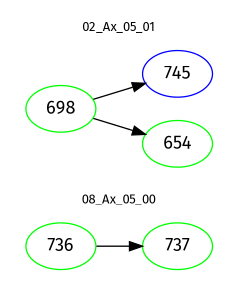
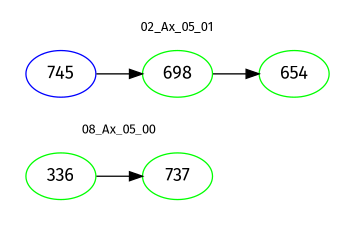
(113, 93) -> (113, 74)
(61, 246) -> (61, 176)
